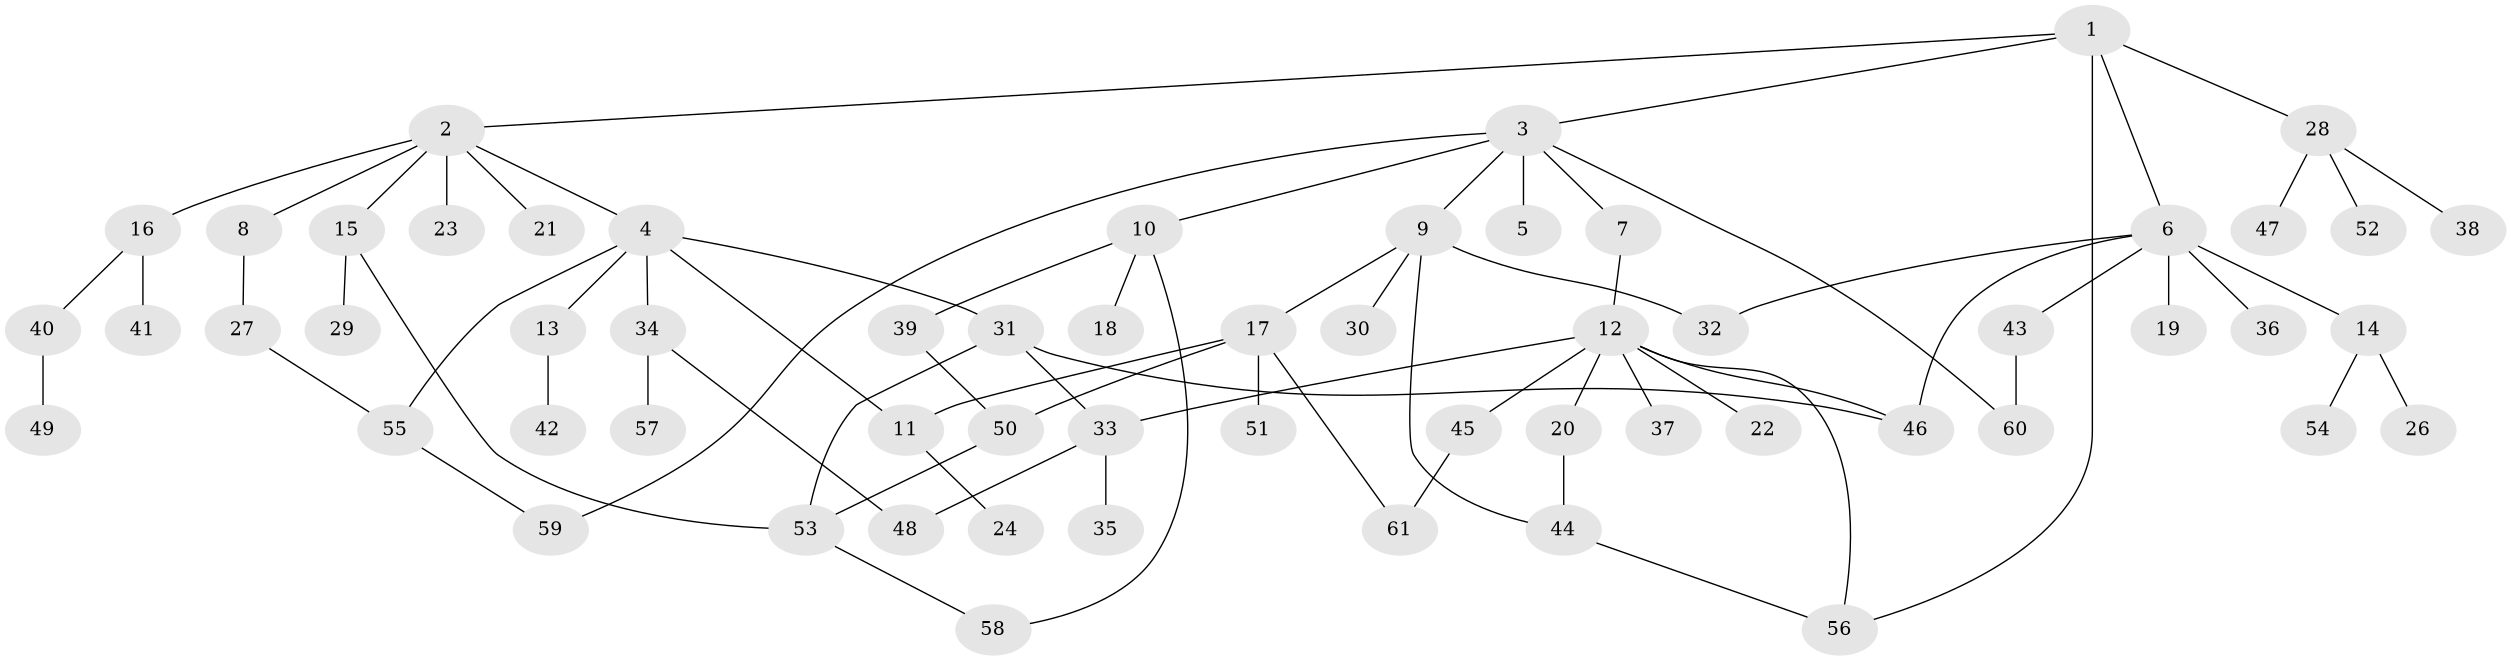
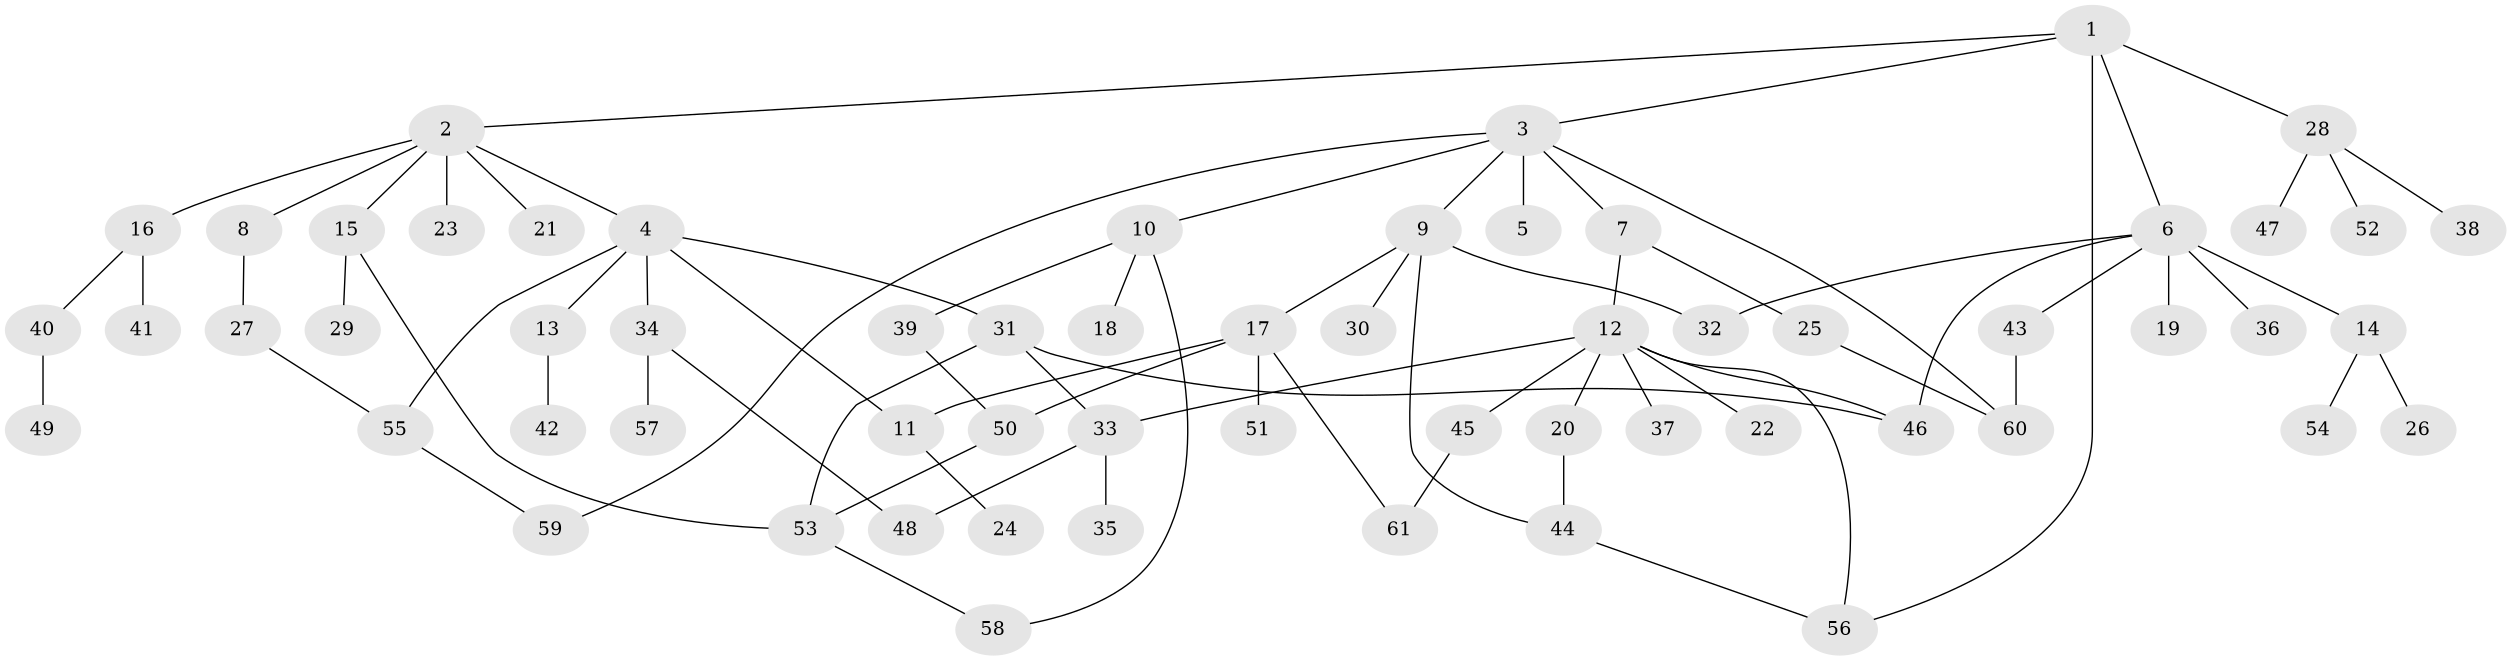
none -> (1811, 330)
